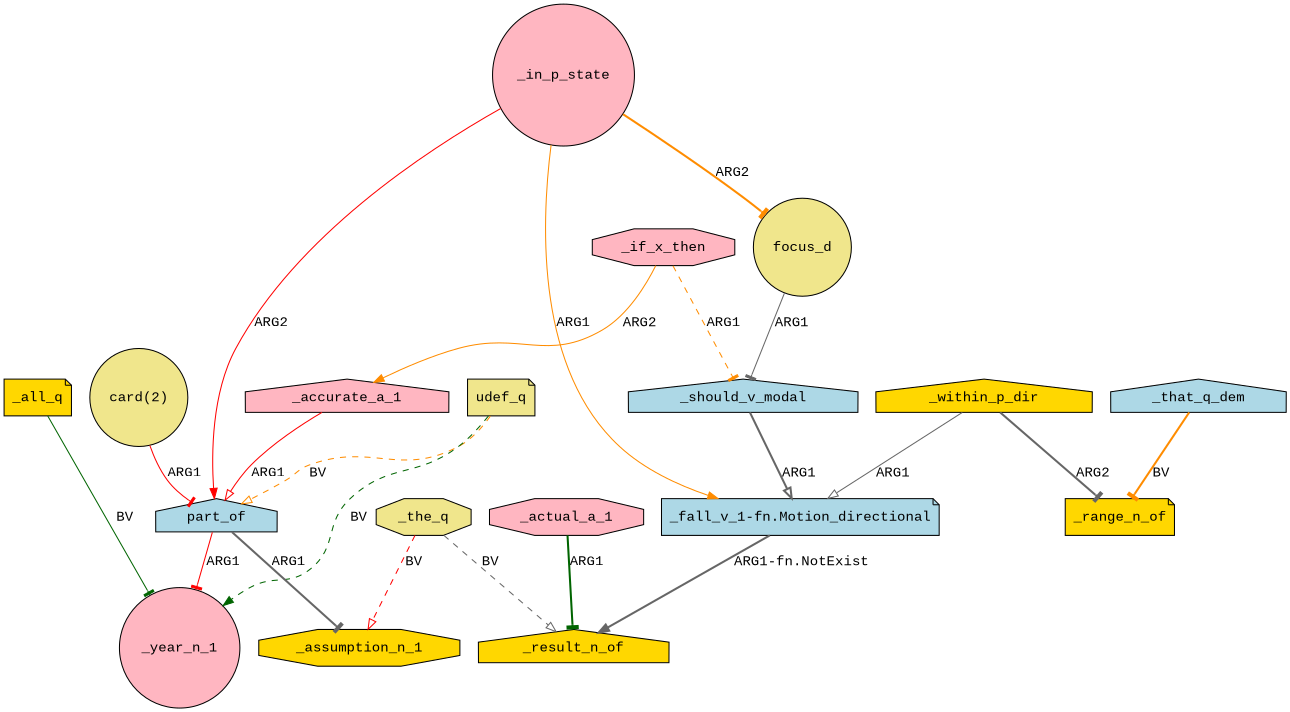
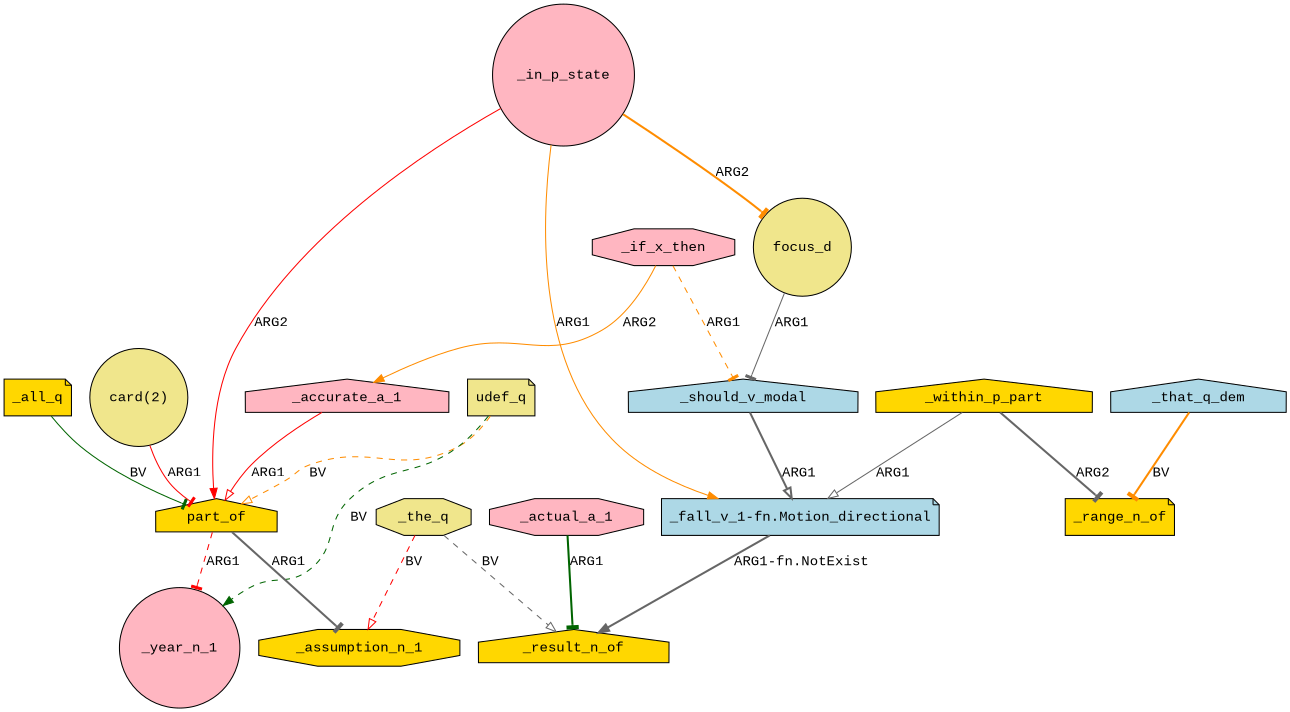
(984, 397) -> (984, 397)
(98, 503) -> (111, 468)
(216, 517) -> (216, 517)
(205, 558) -> (205, 558)
